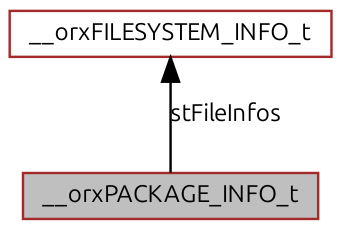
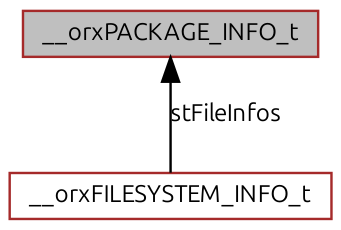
(171, 127) -> (171, 127)
